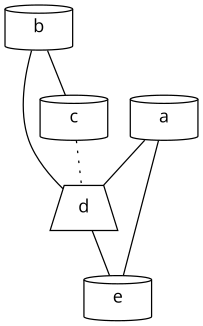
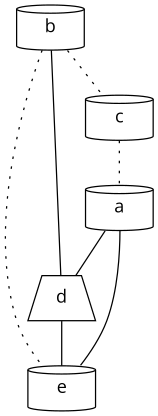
(56, 73) -> (85, 73)
(79, 163) -> (119, 163)
none -> (7, 210)
